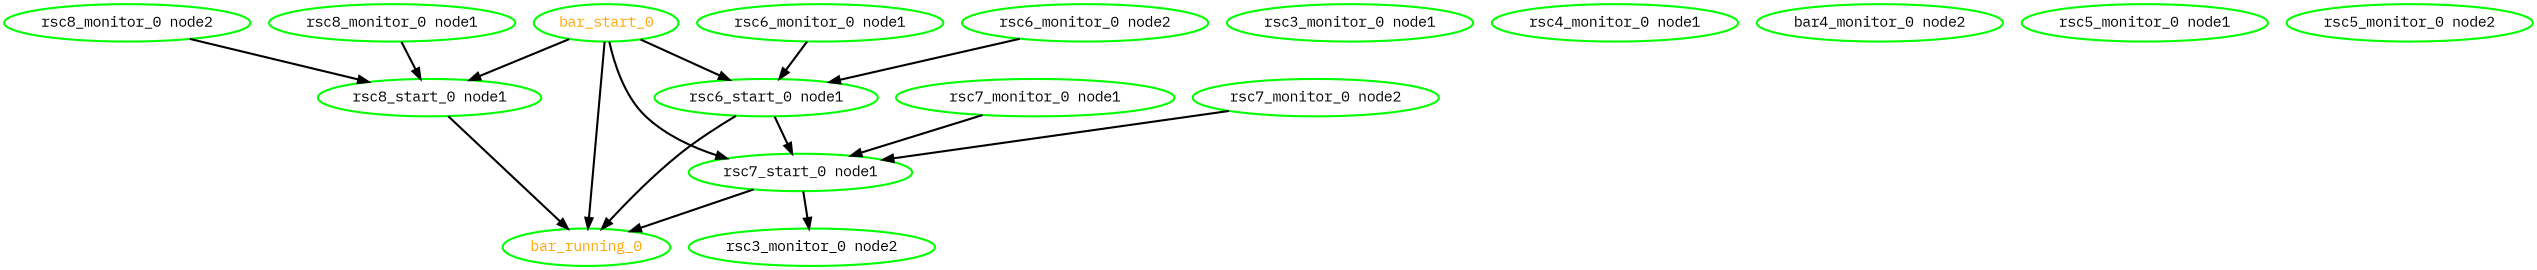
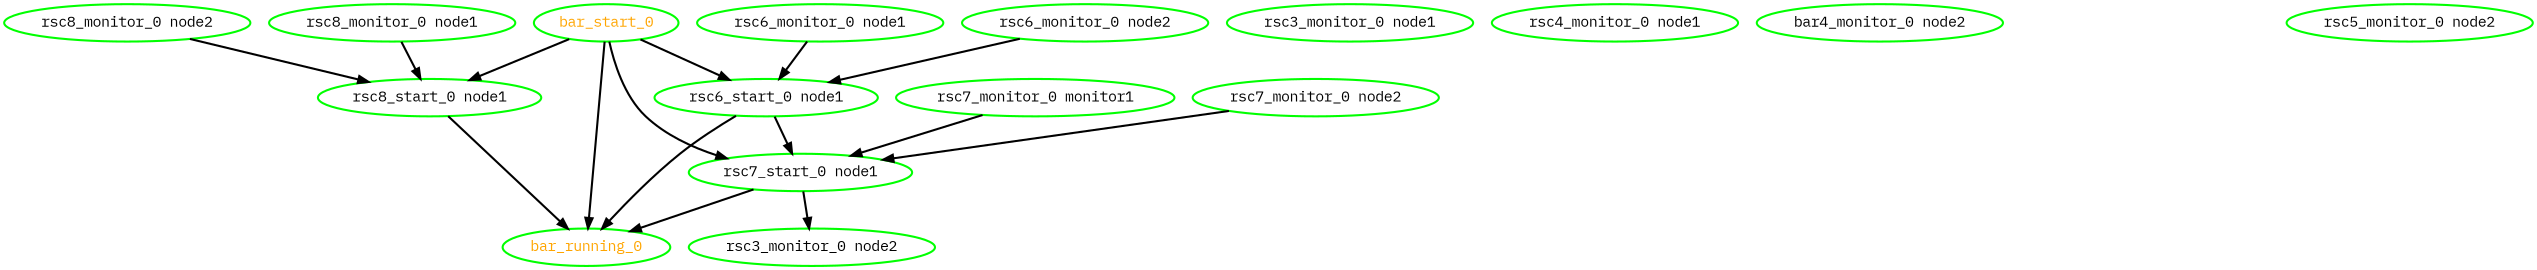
(2145, 23) -> none
(1035, 98) -> (1035, 98)
